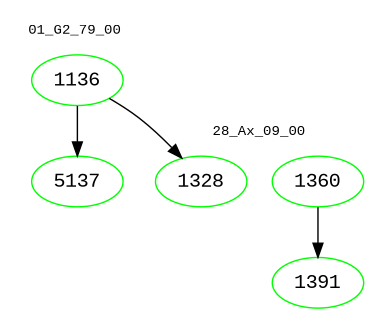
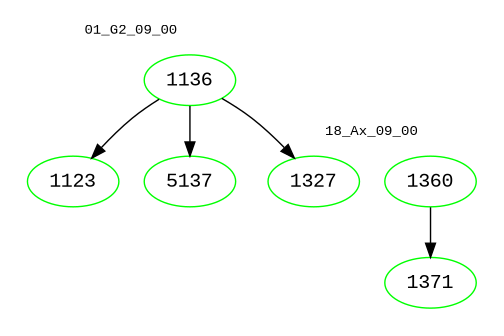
(75, 30) -> (132, 30)
(260, 132) -> (372, 132)
none -> (73, 181)
(201, 181) -> (314, 181)
(318, 283) -> (431, 283)
